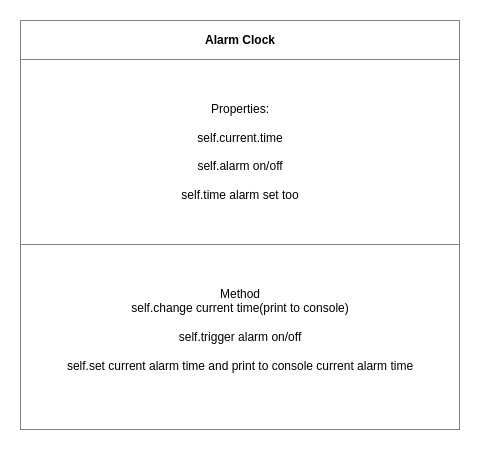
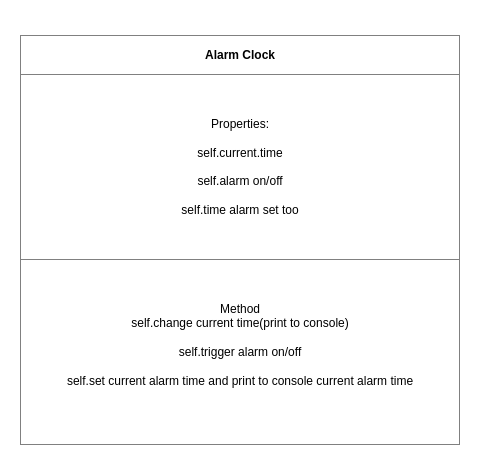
(241, 226) -> (241, 241)
